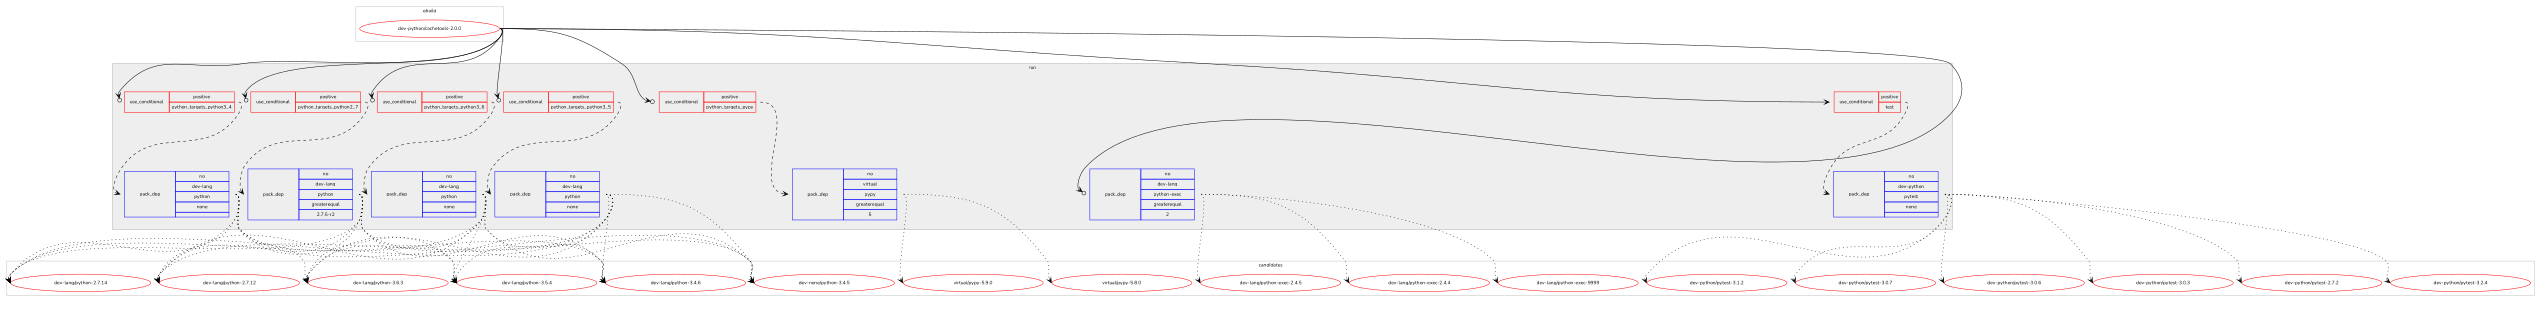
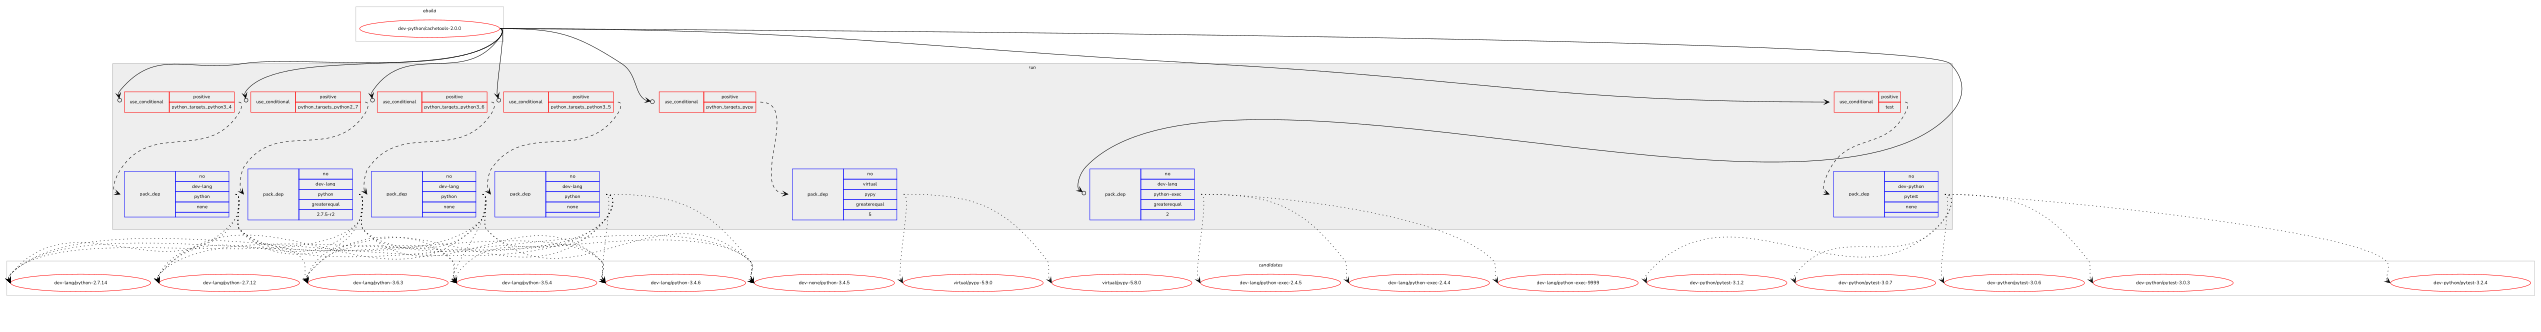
(2312, 283) -> none
